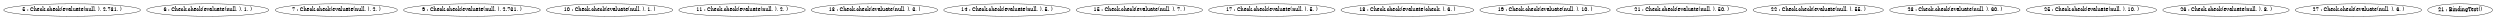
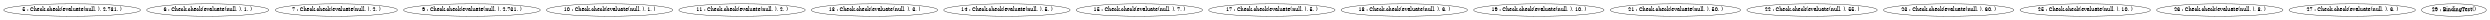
(1407, 10) -> (1404, 10)
(2460, 10) -> (2454, 10)
